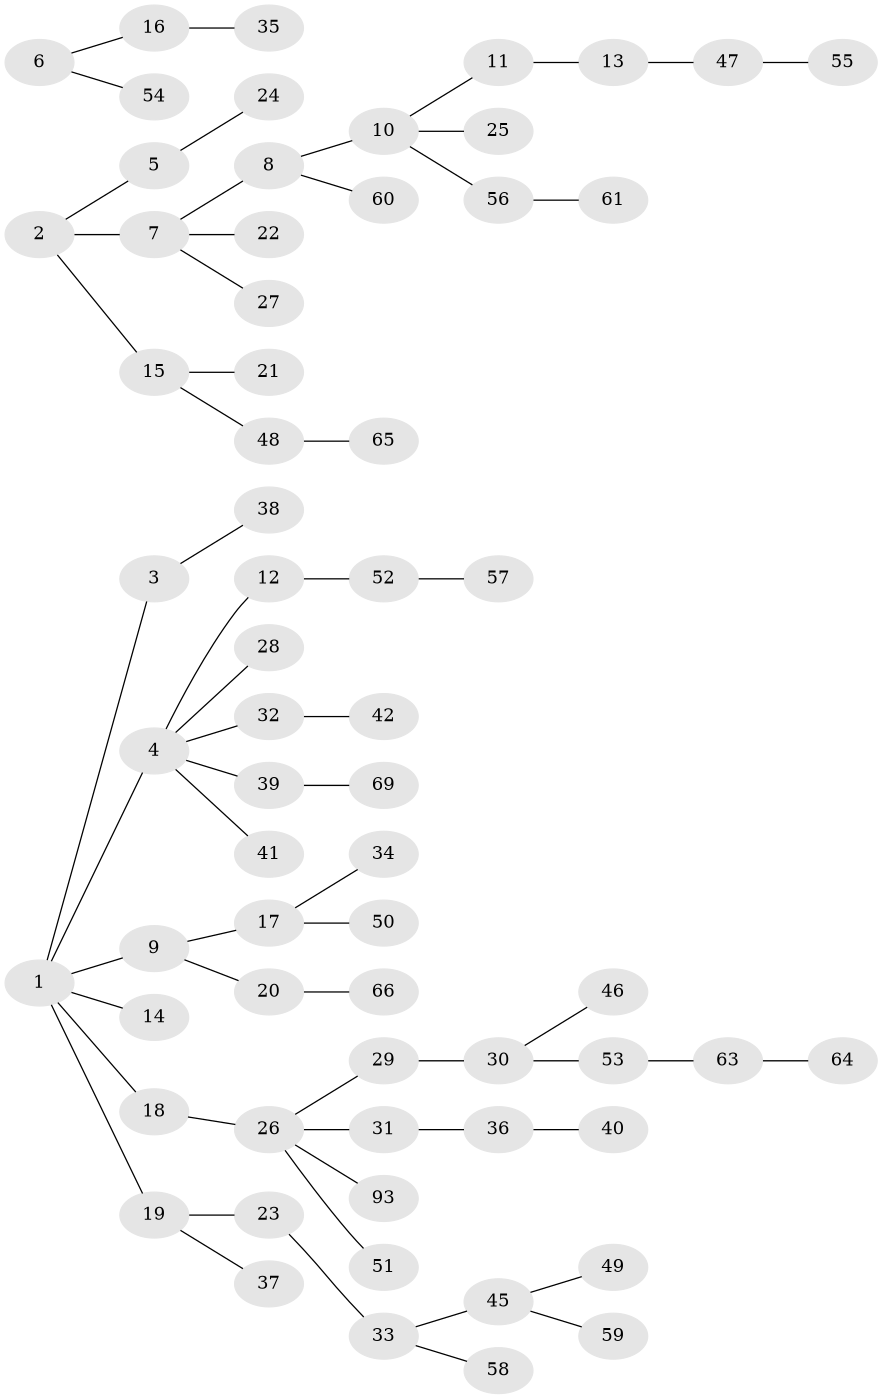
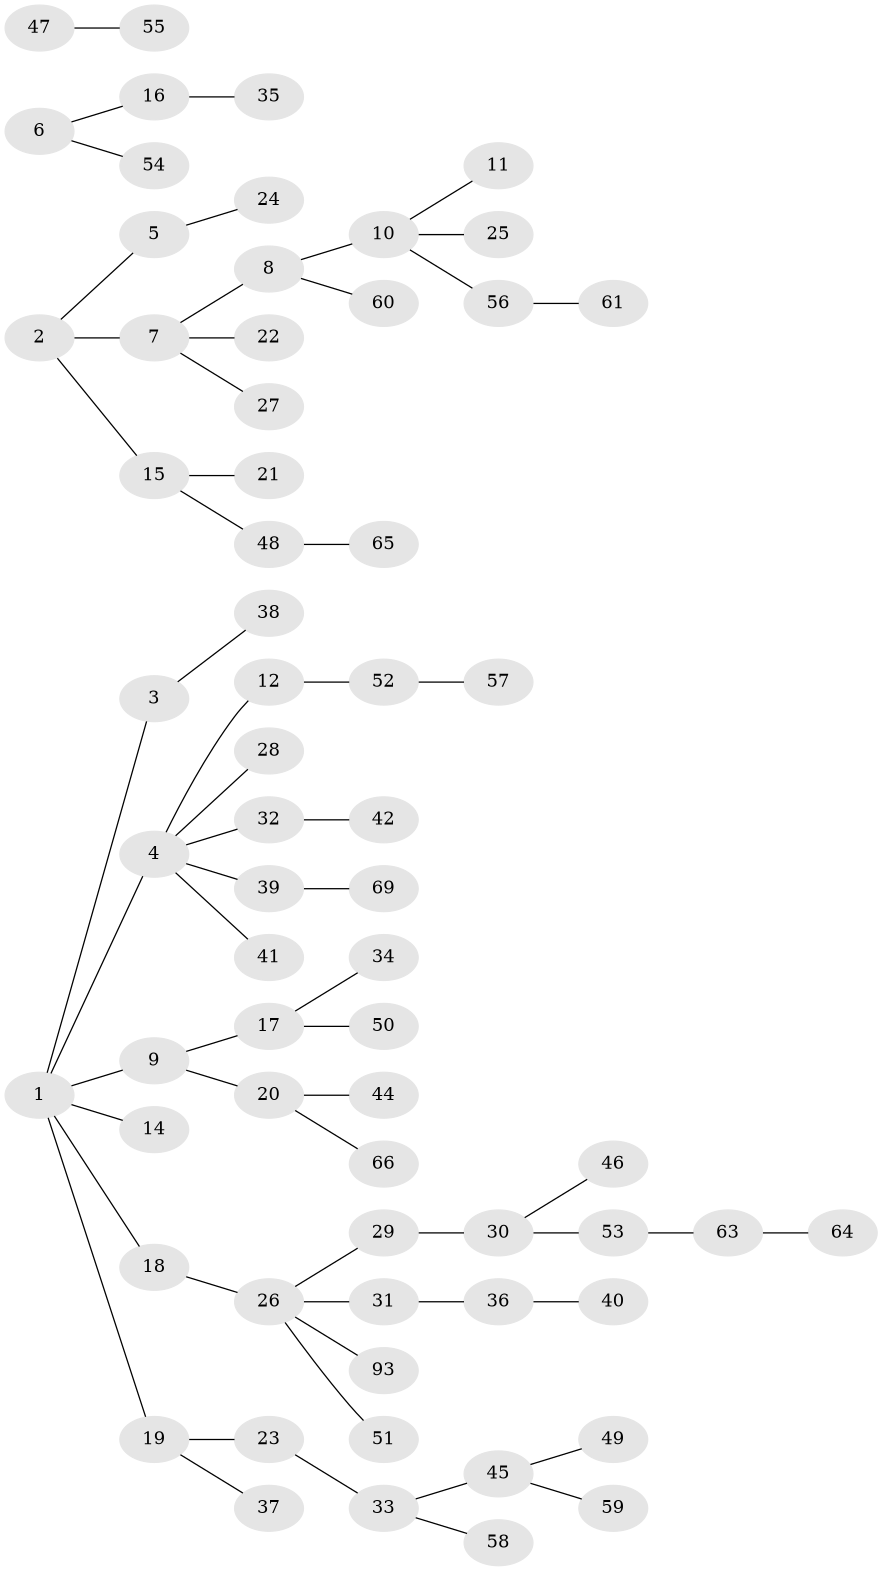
(613, 62) -> none
none -> (384, 1095)
